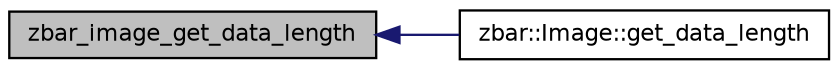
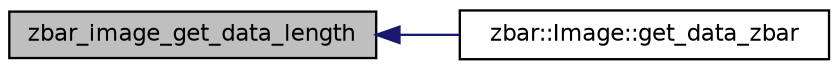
(644, 35) -> (644, 35)
